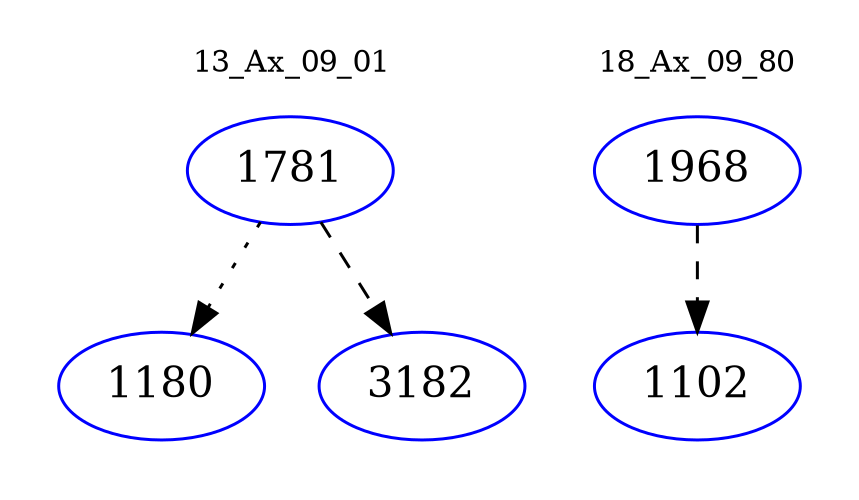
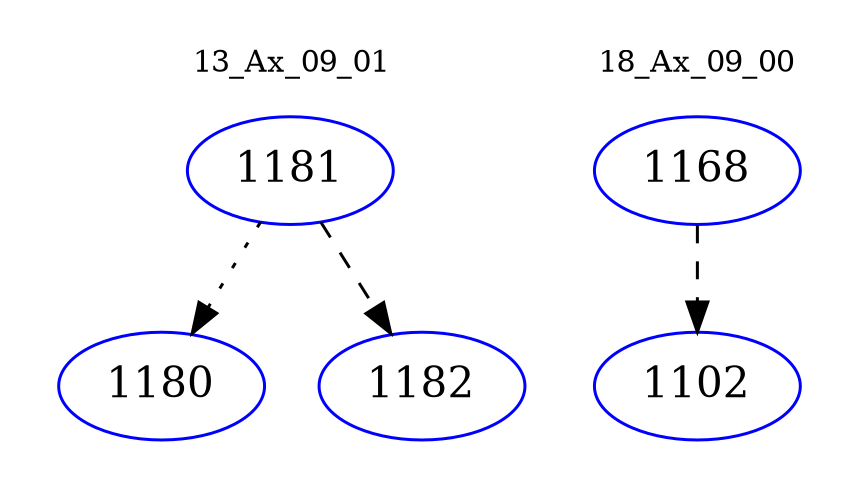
(697, 64) -> (697, 64)
(290, 171) -> (290, 171)
(697, 171) -> (697, 171)
(422, 386) -> (422, 386)
